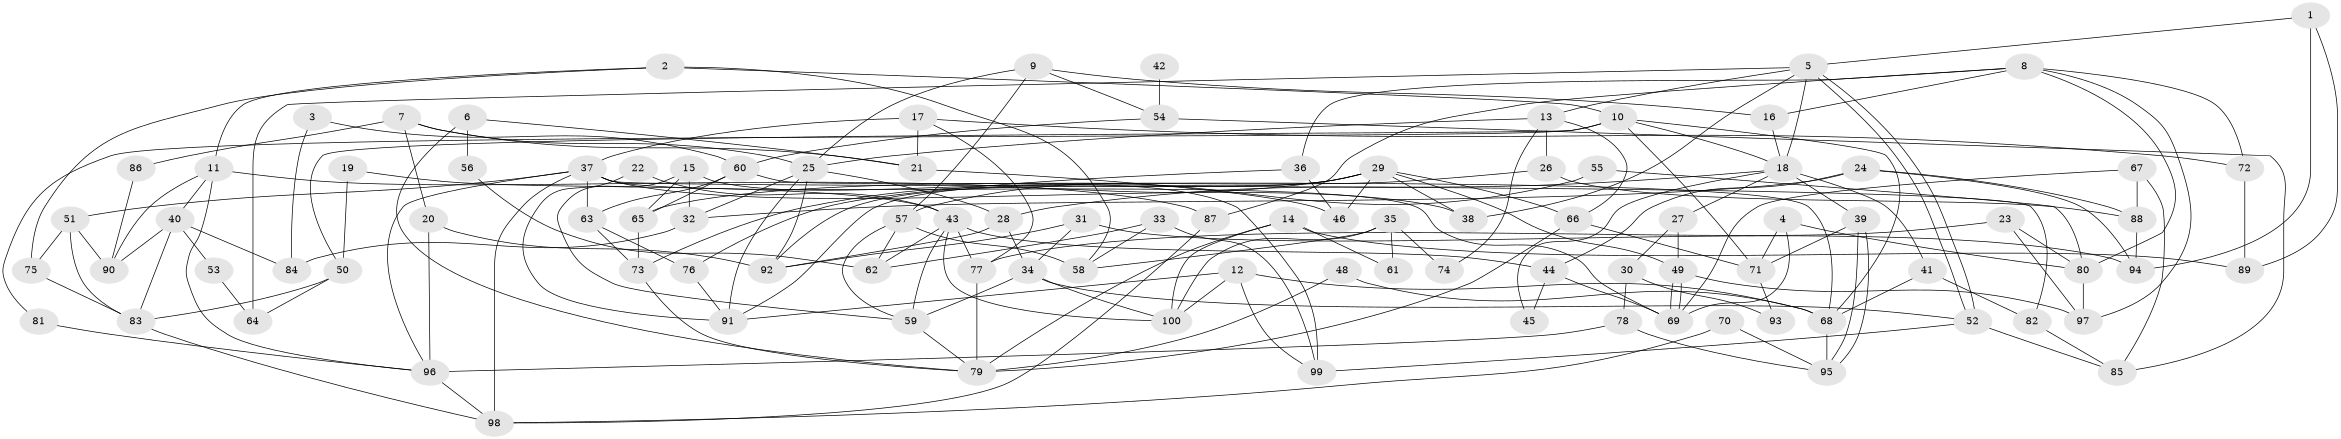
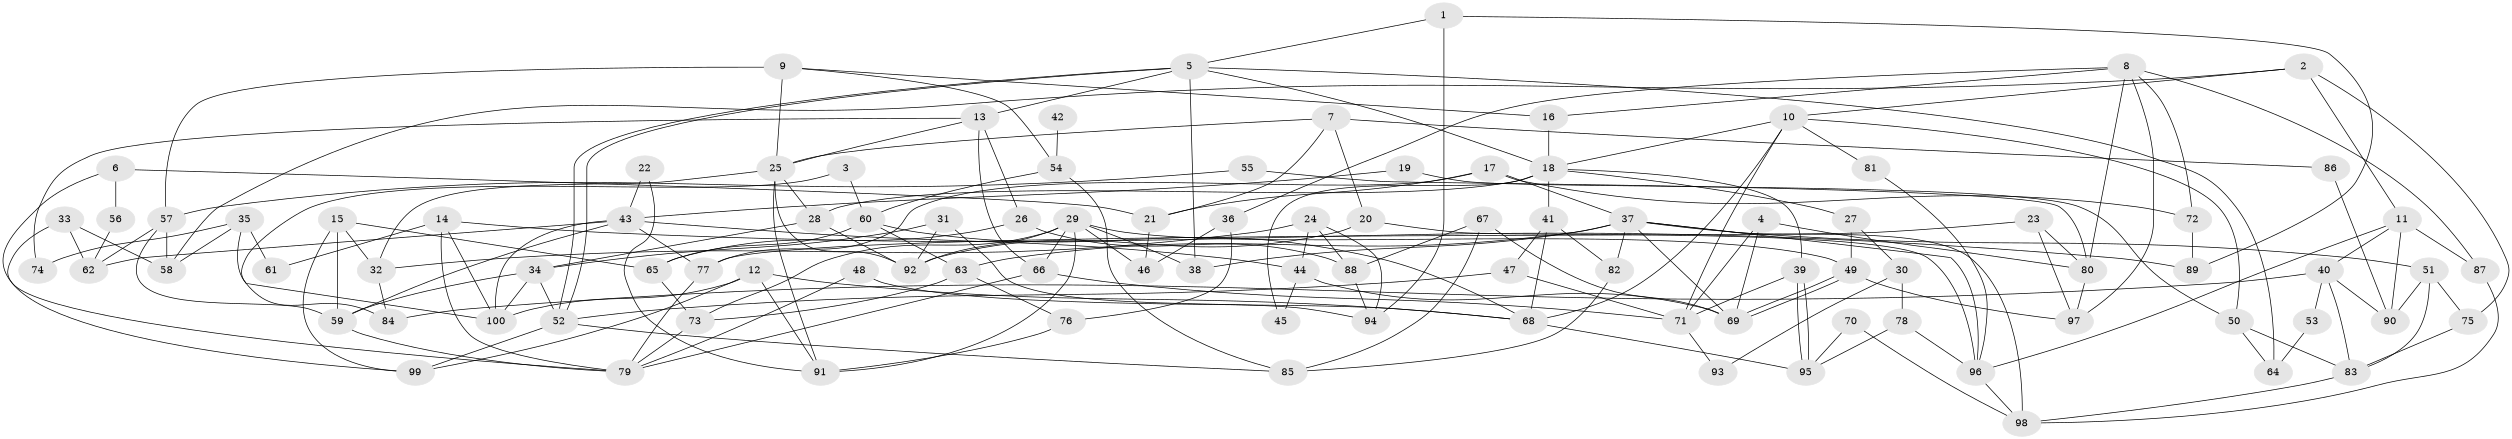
none -> (1510, 271)
